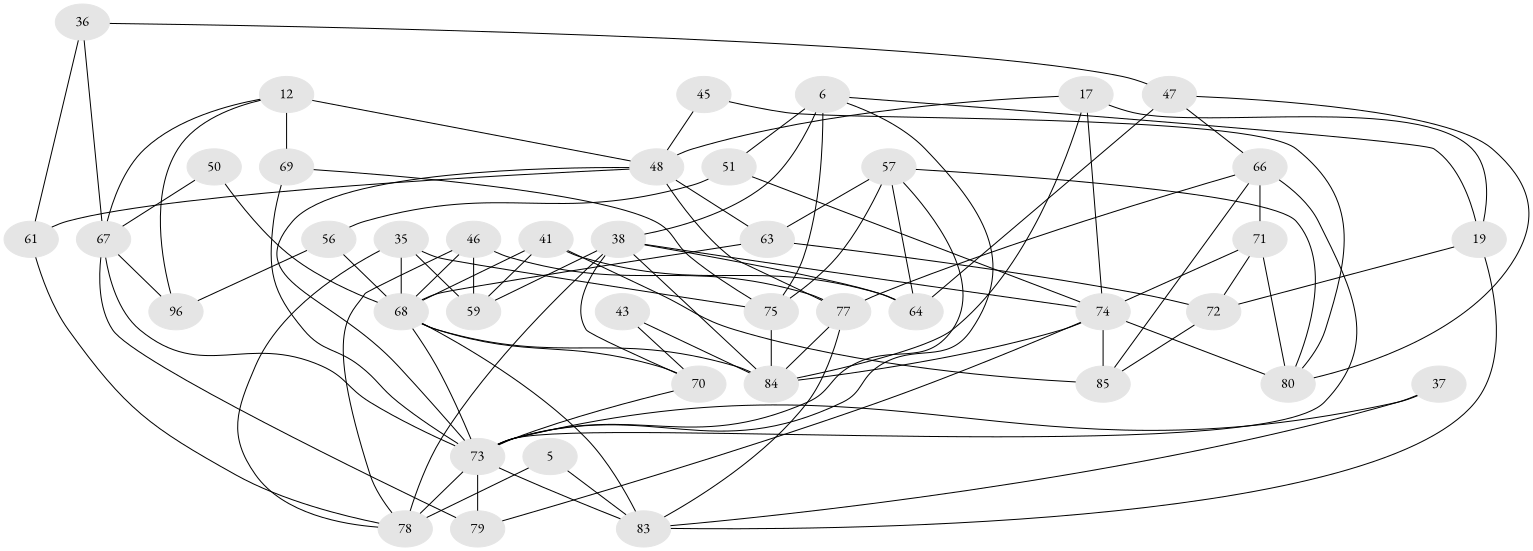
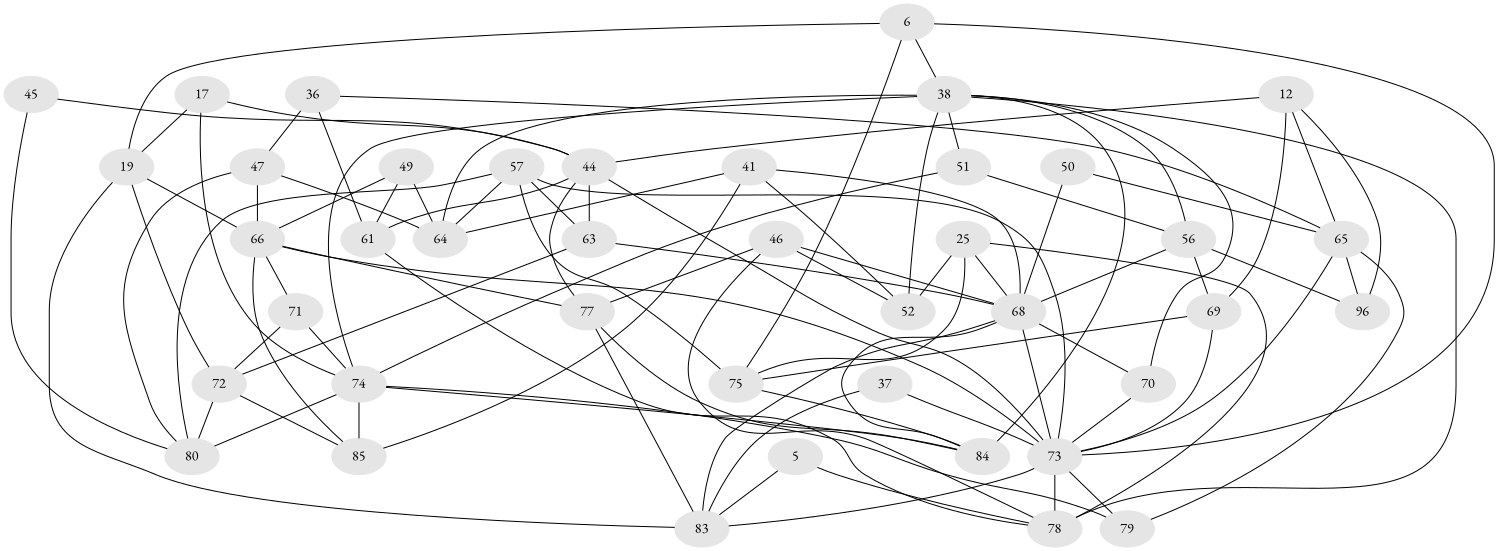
none -> (1109, 125)
(767, 137) -> (955, 135)
none -> (406, 167)
(657, 167) -> (589, 167)
none -> (192, 203)
(104, 239) -> (1341, 239)
(401, 239) -> (963, 239)
none -> (1199, 269)
(999, 281) -> none
(474, 312) -> (908, 312)
(622, 312) -> none
(1274, 312) -> (206, 420)
